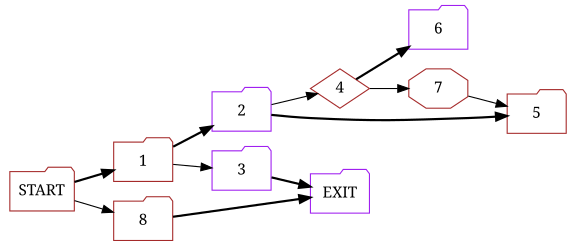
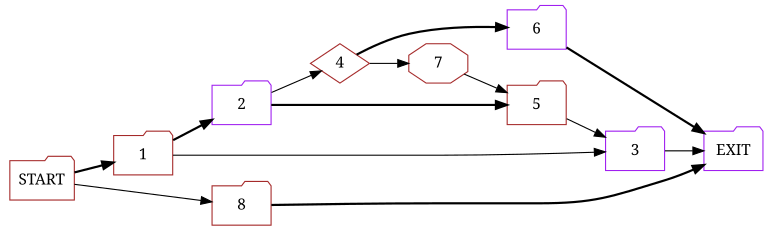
none -> (630, 87)
none -> (581, 126)
(286, 181) -> (679, 151)
